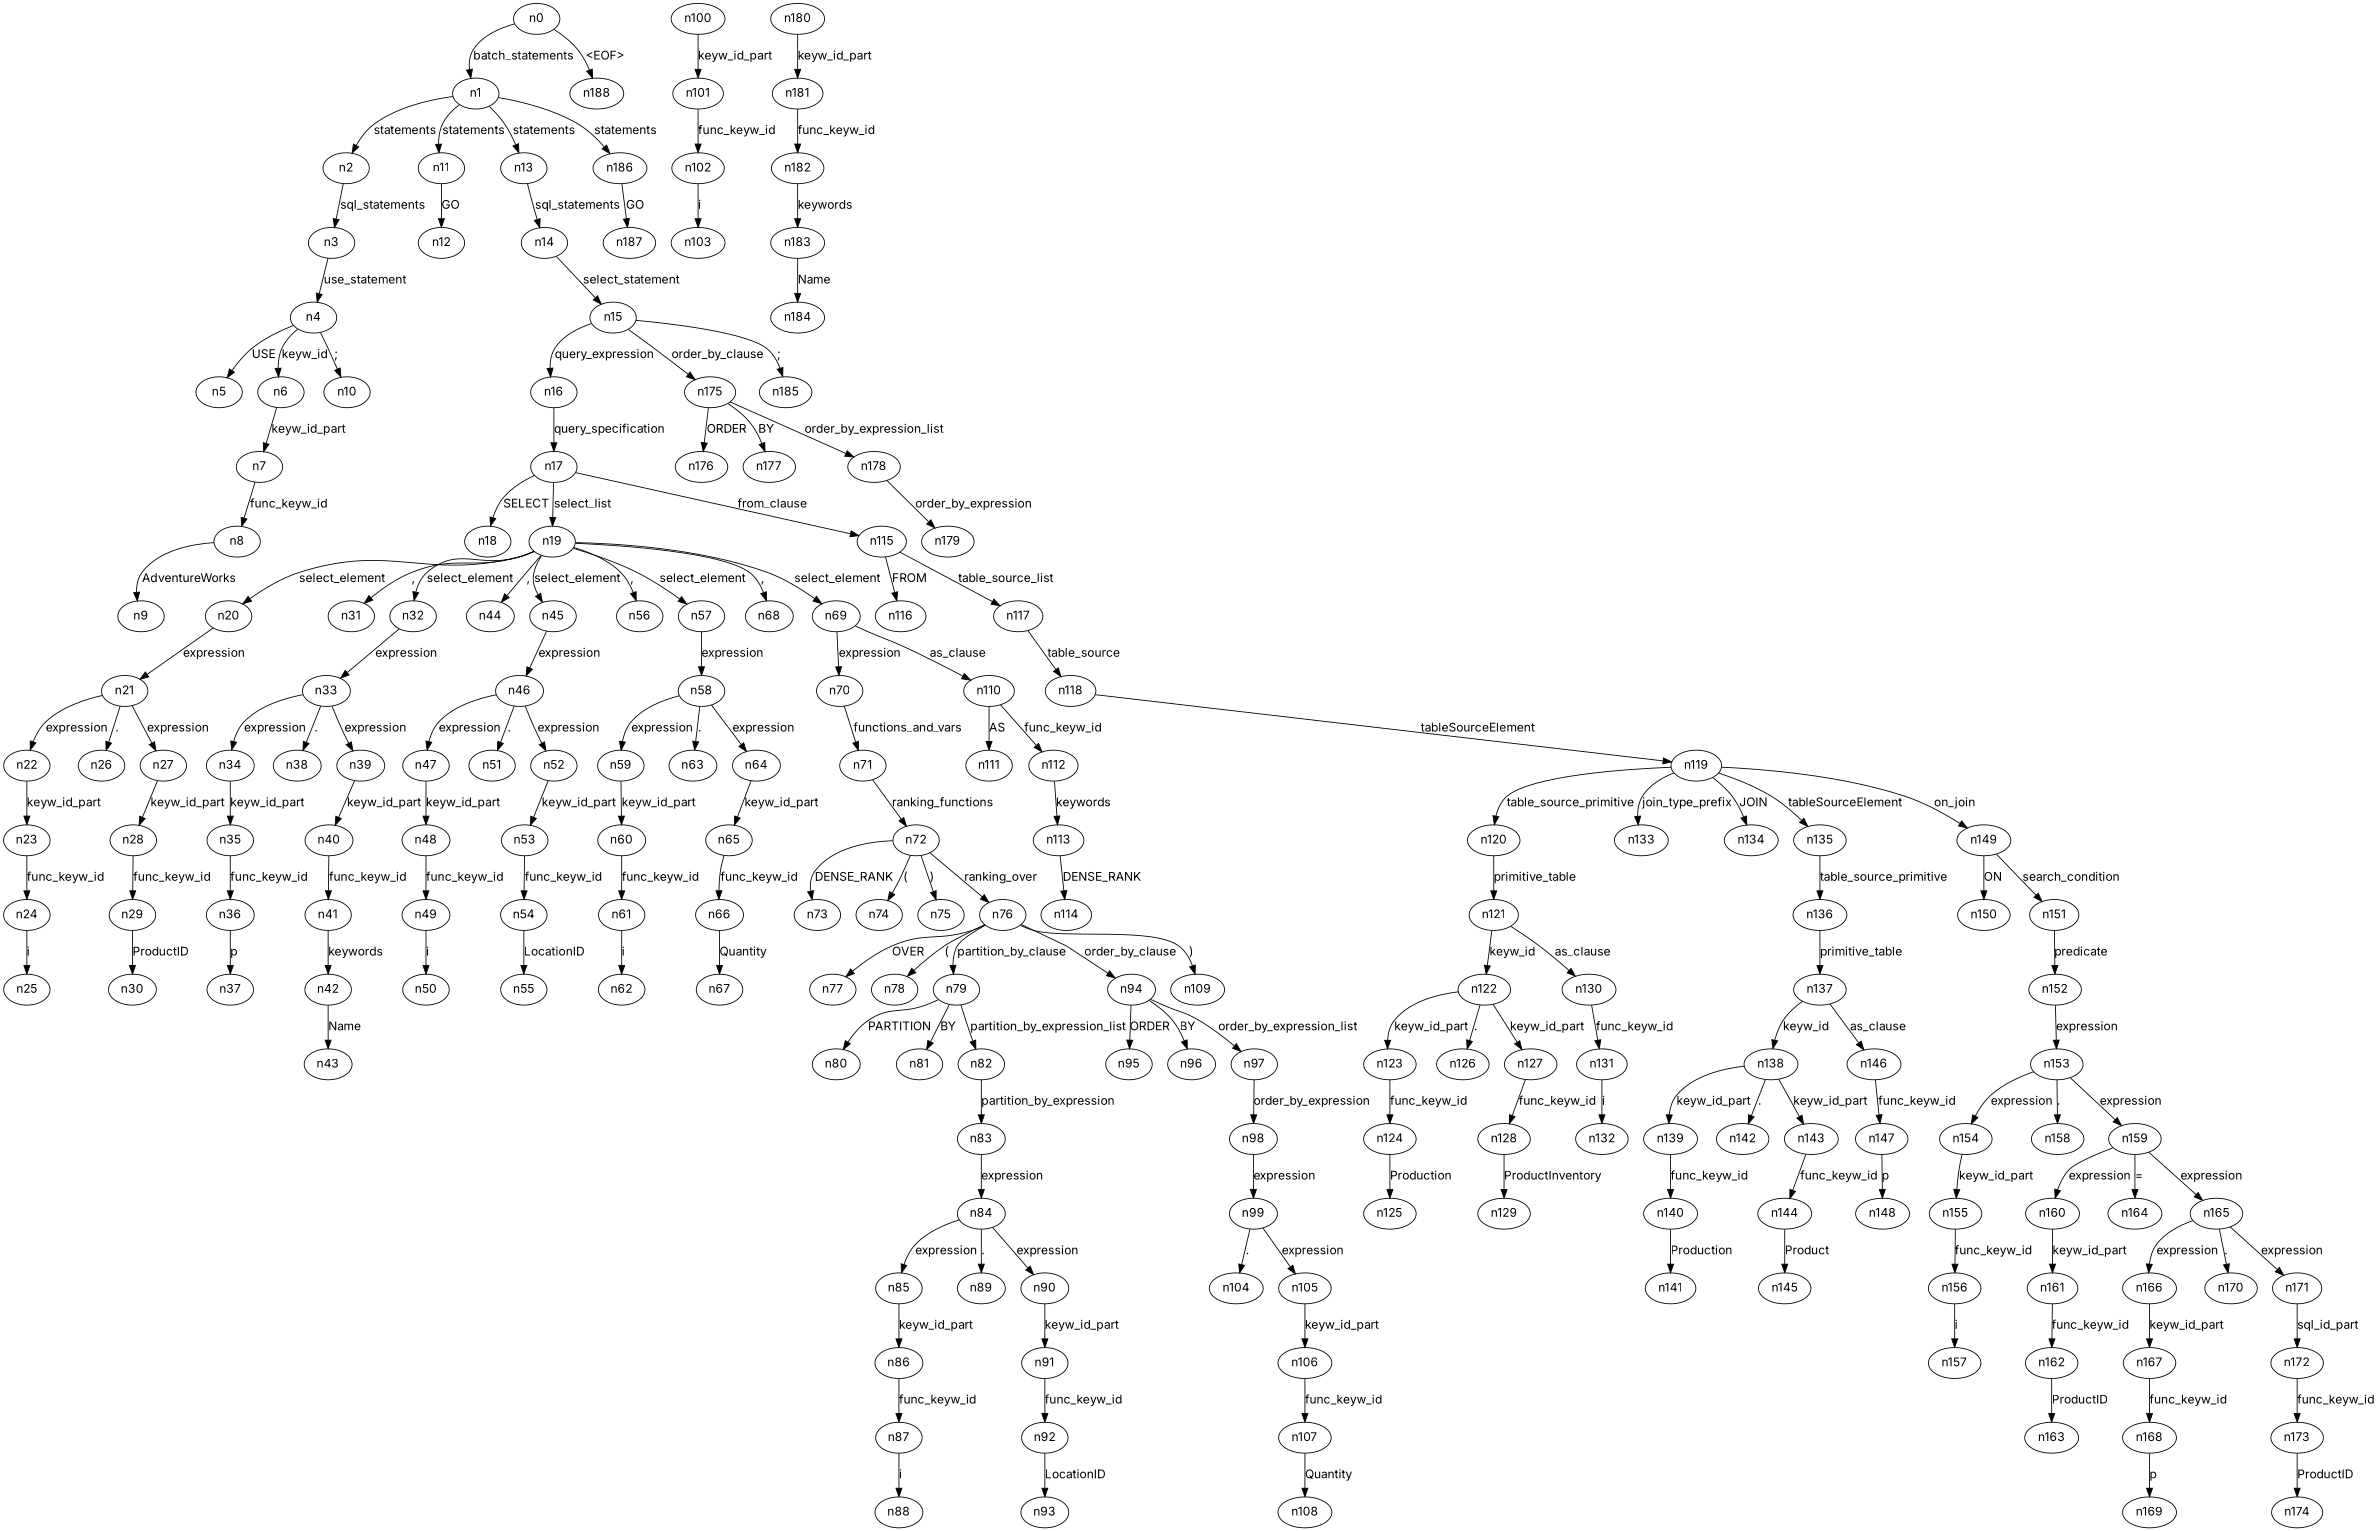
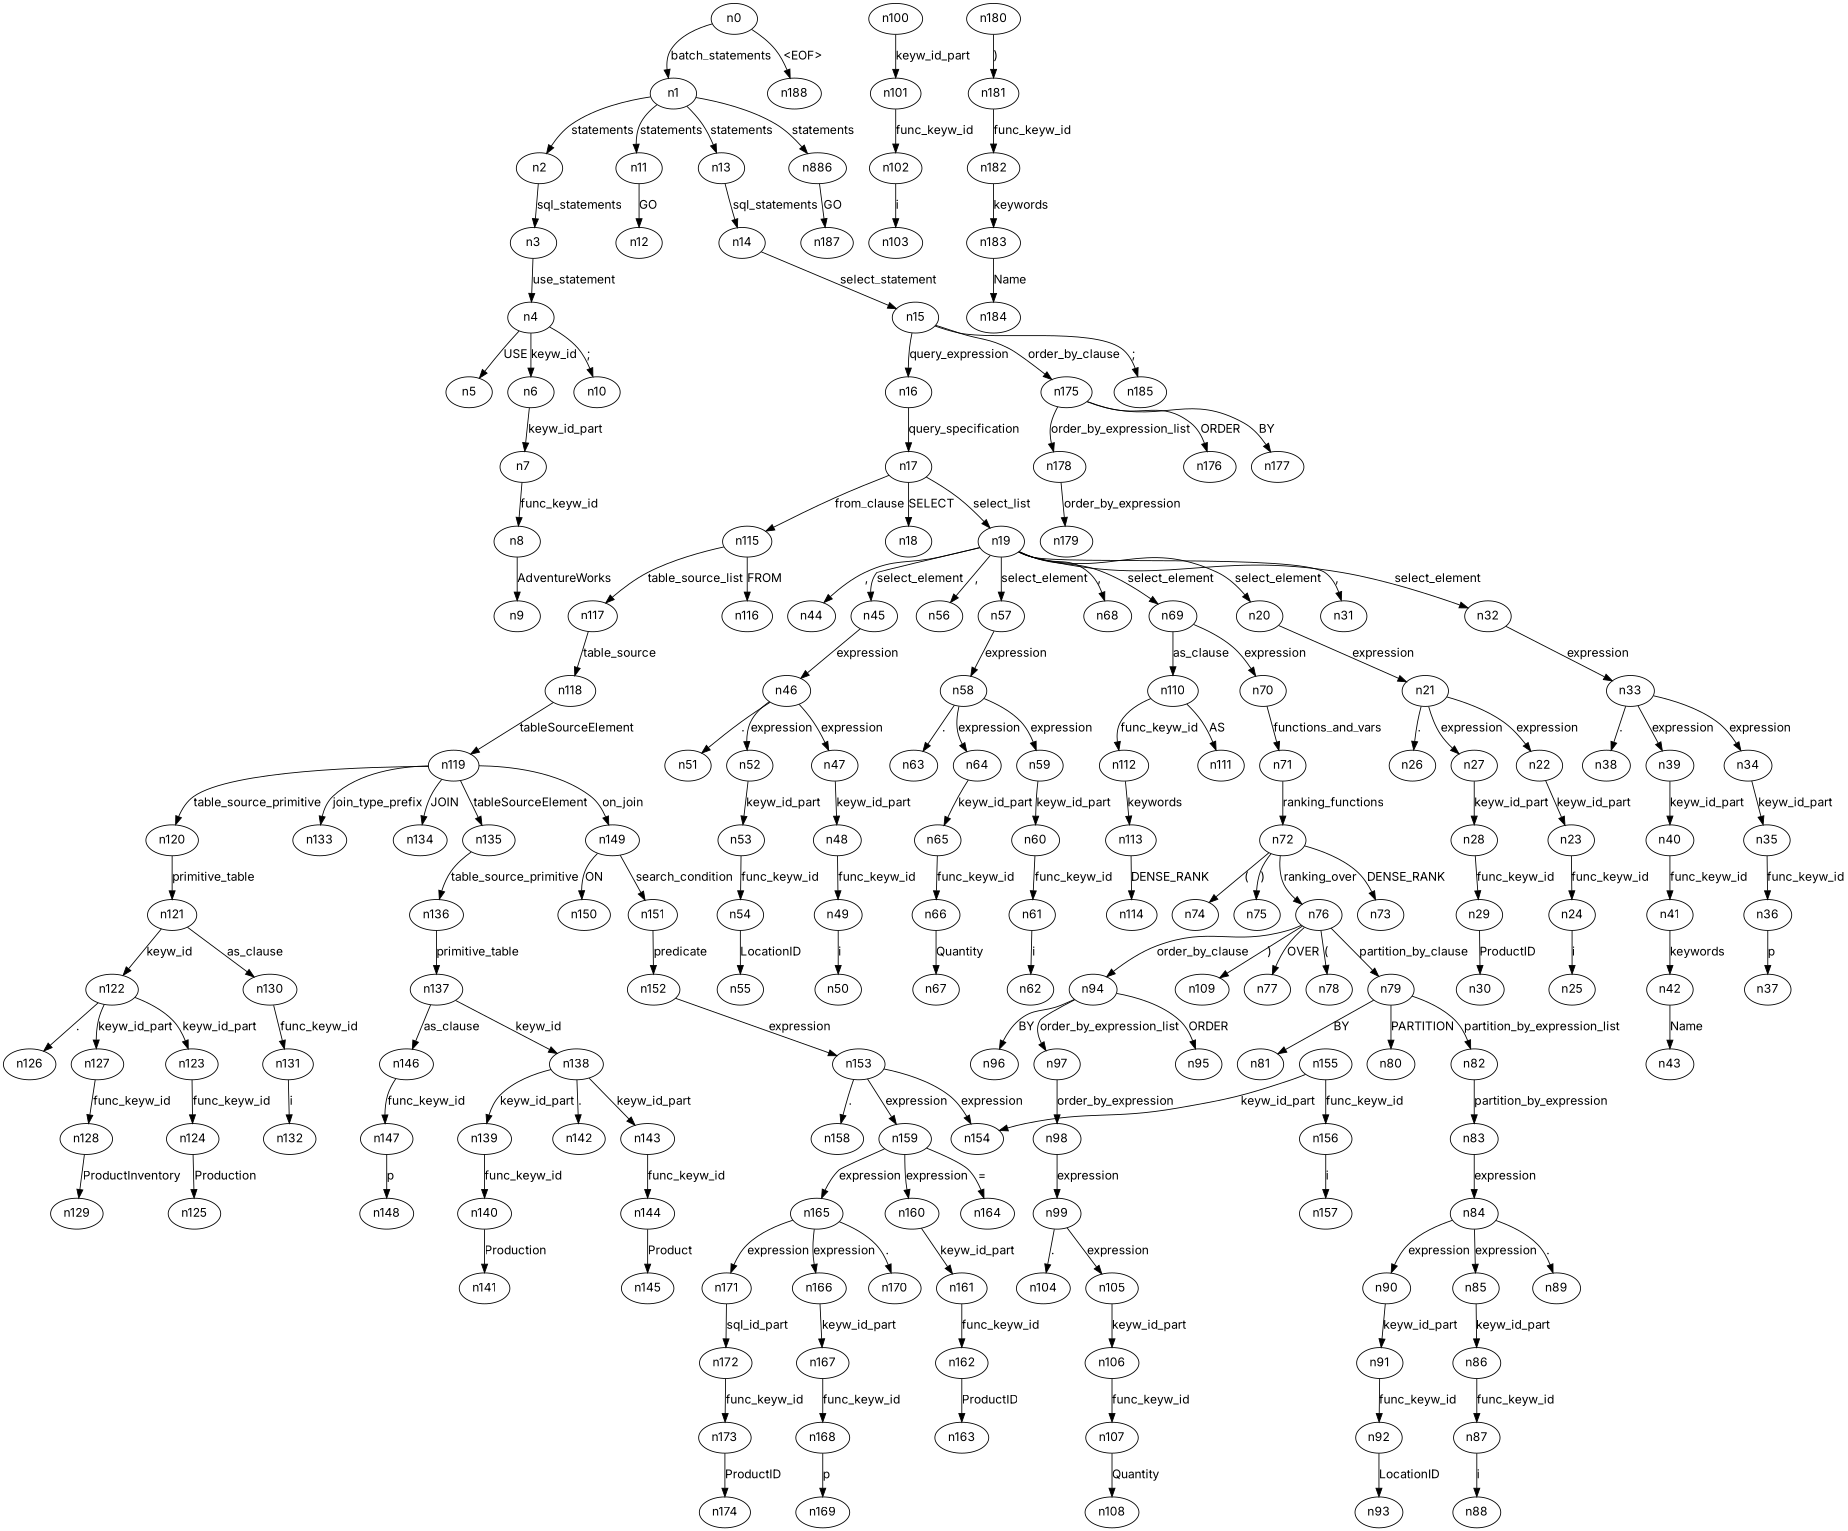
(835, 56) -> (996, 56)
(620, 168) -> (818, 168)
(1959, 1172) -> (1158, 1111)
